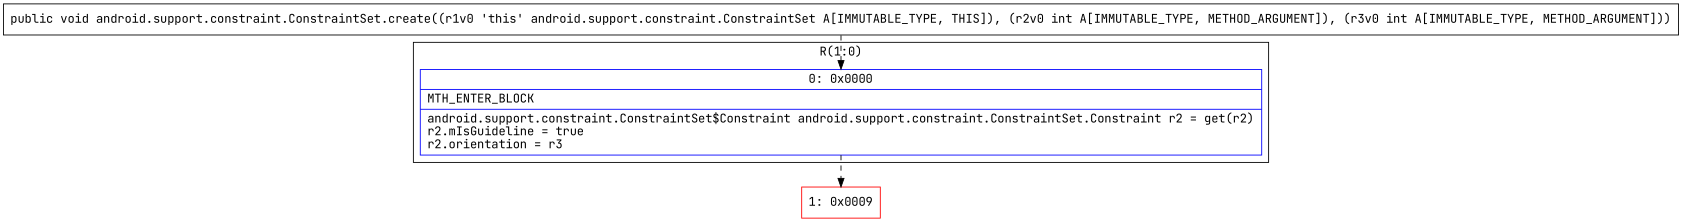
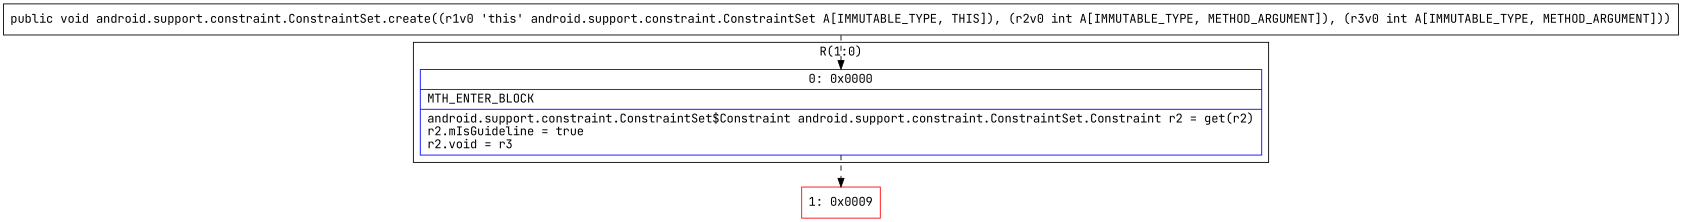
(495, 145) -> (470, 145)
